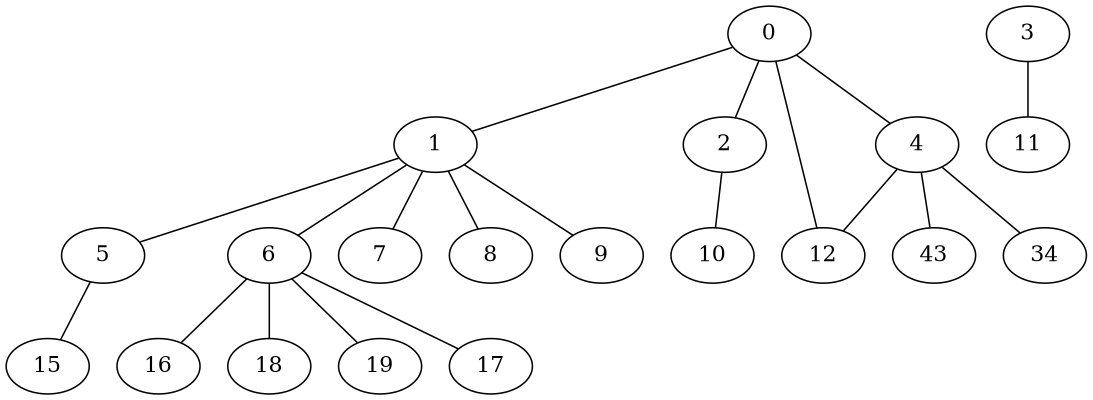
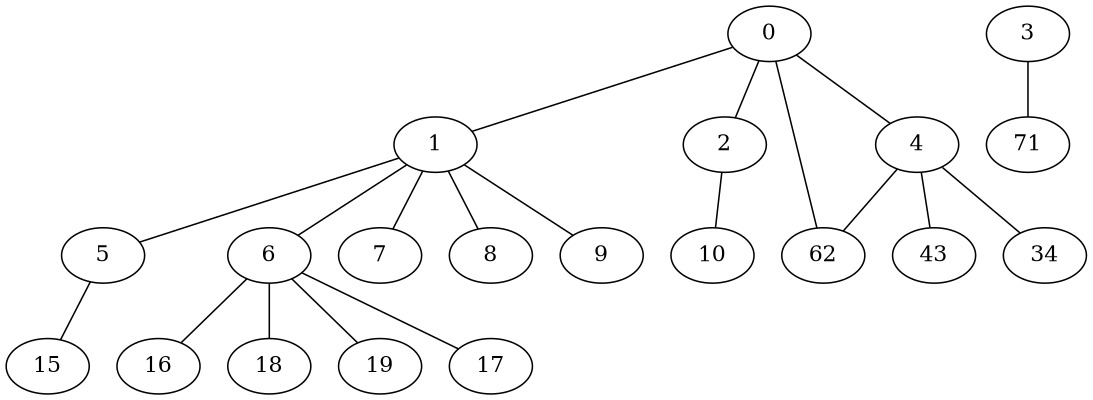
(1028, 145) -> (1028, 145)
(823, 255) -> (823, 255)
